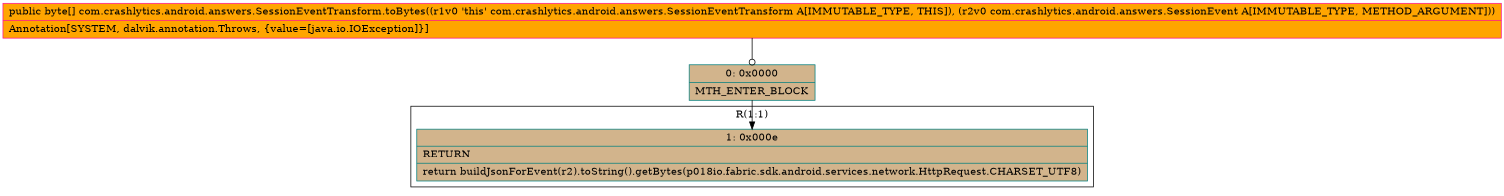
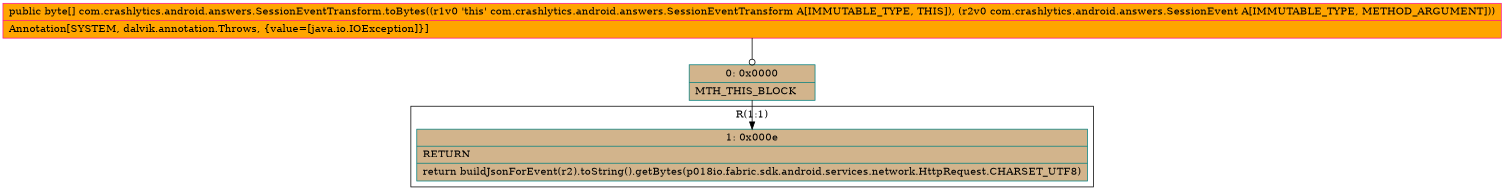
(752, 91) -> (746, 91)
